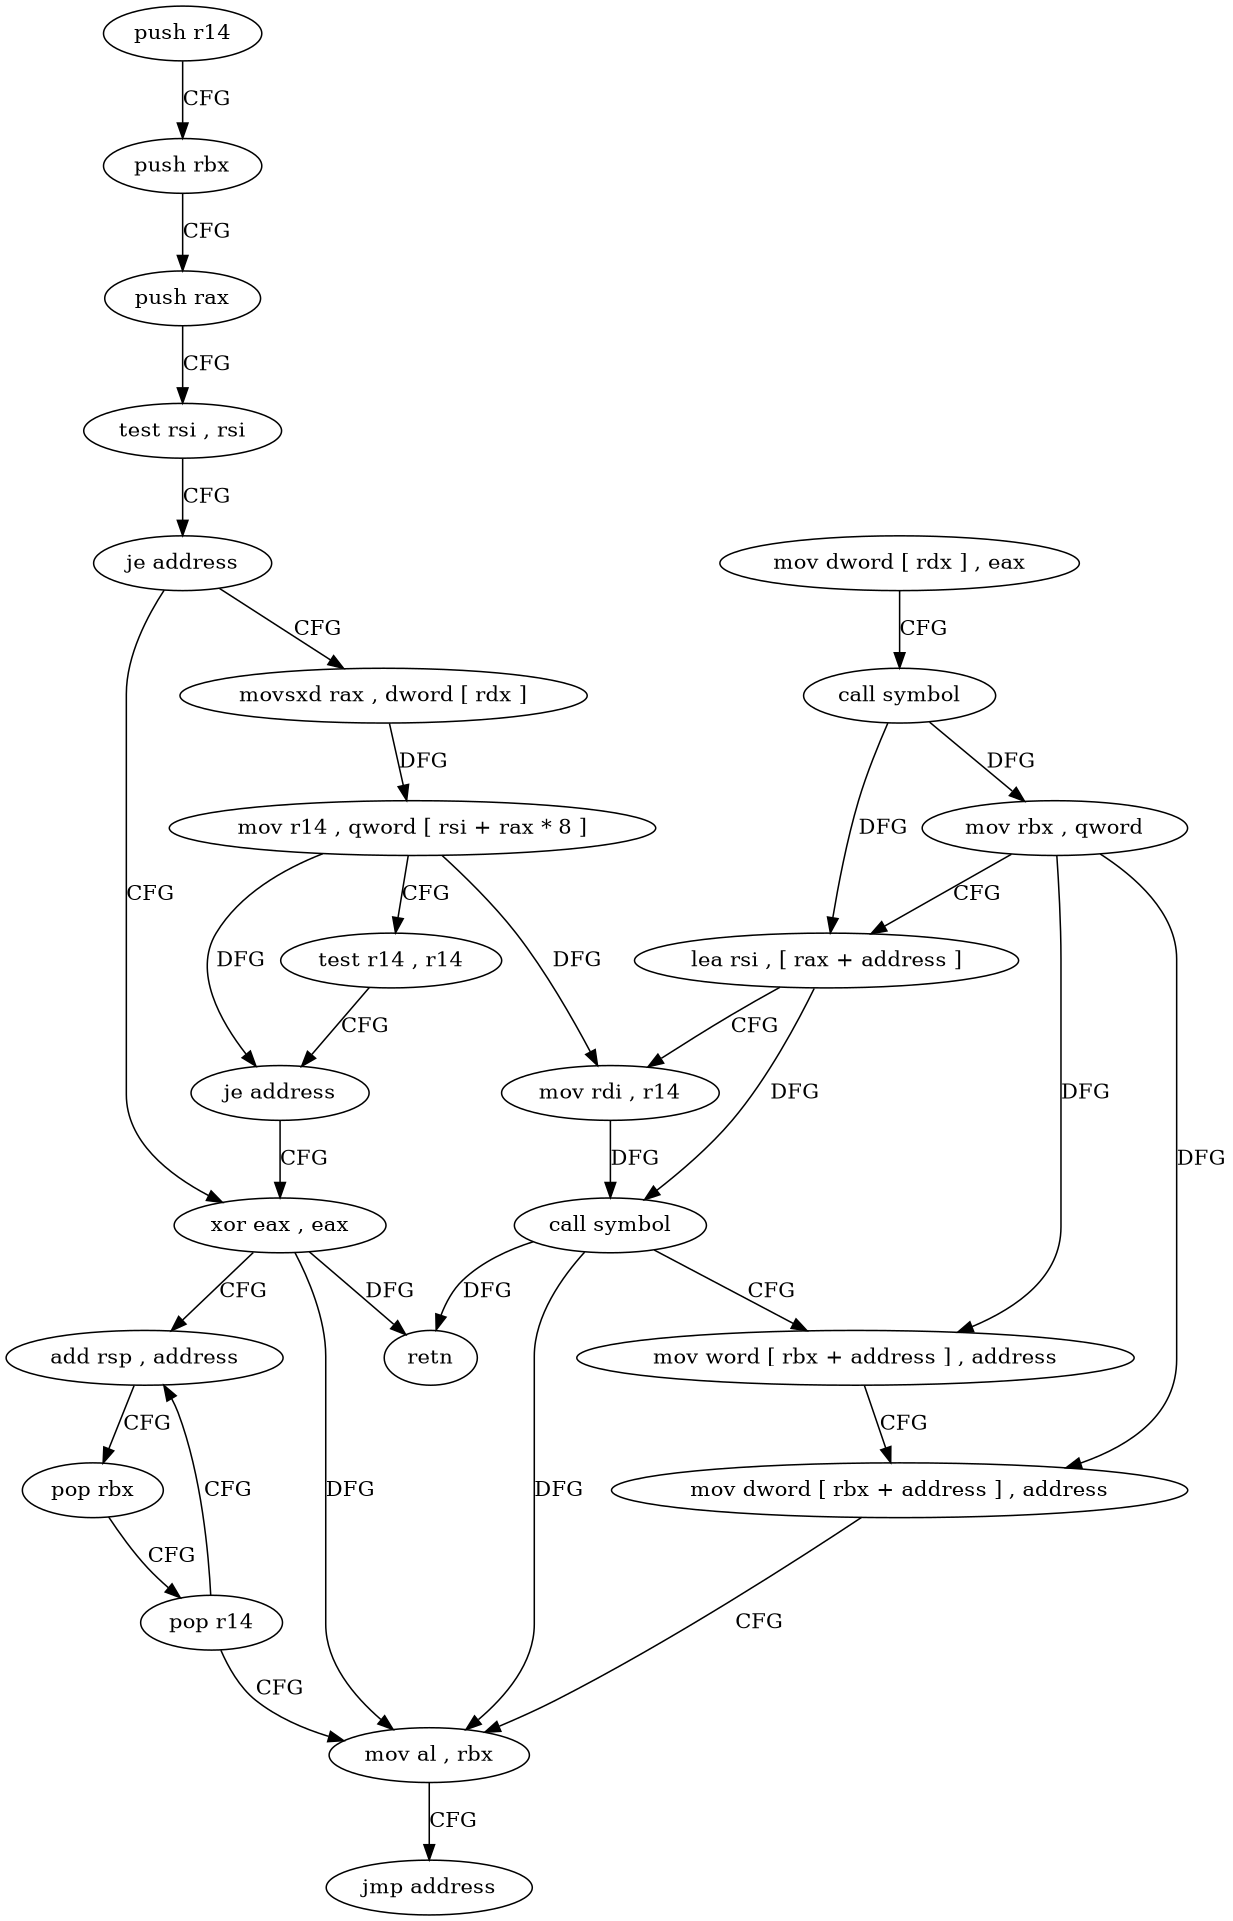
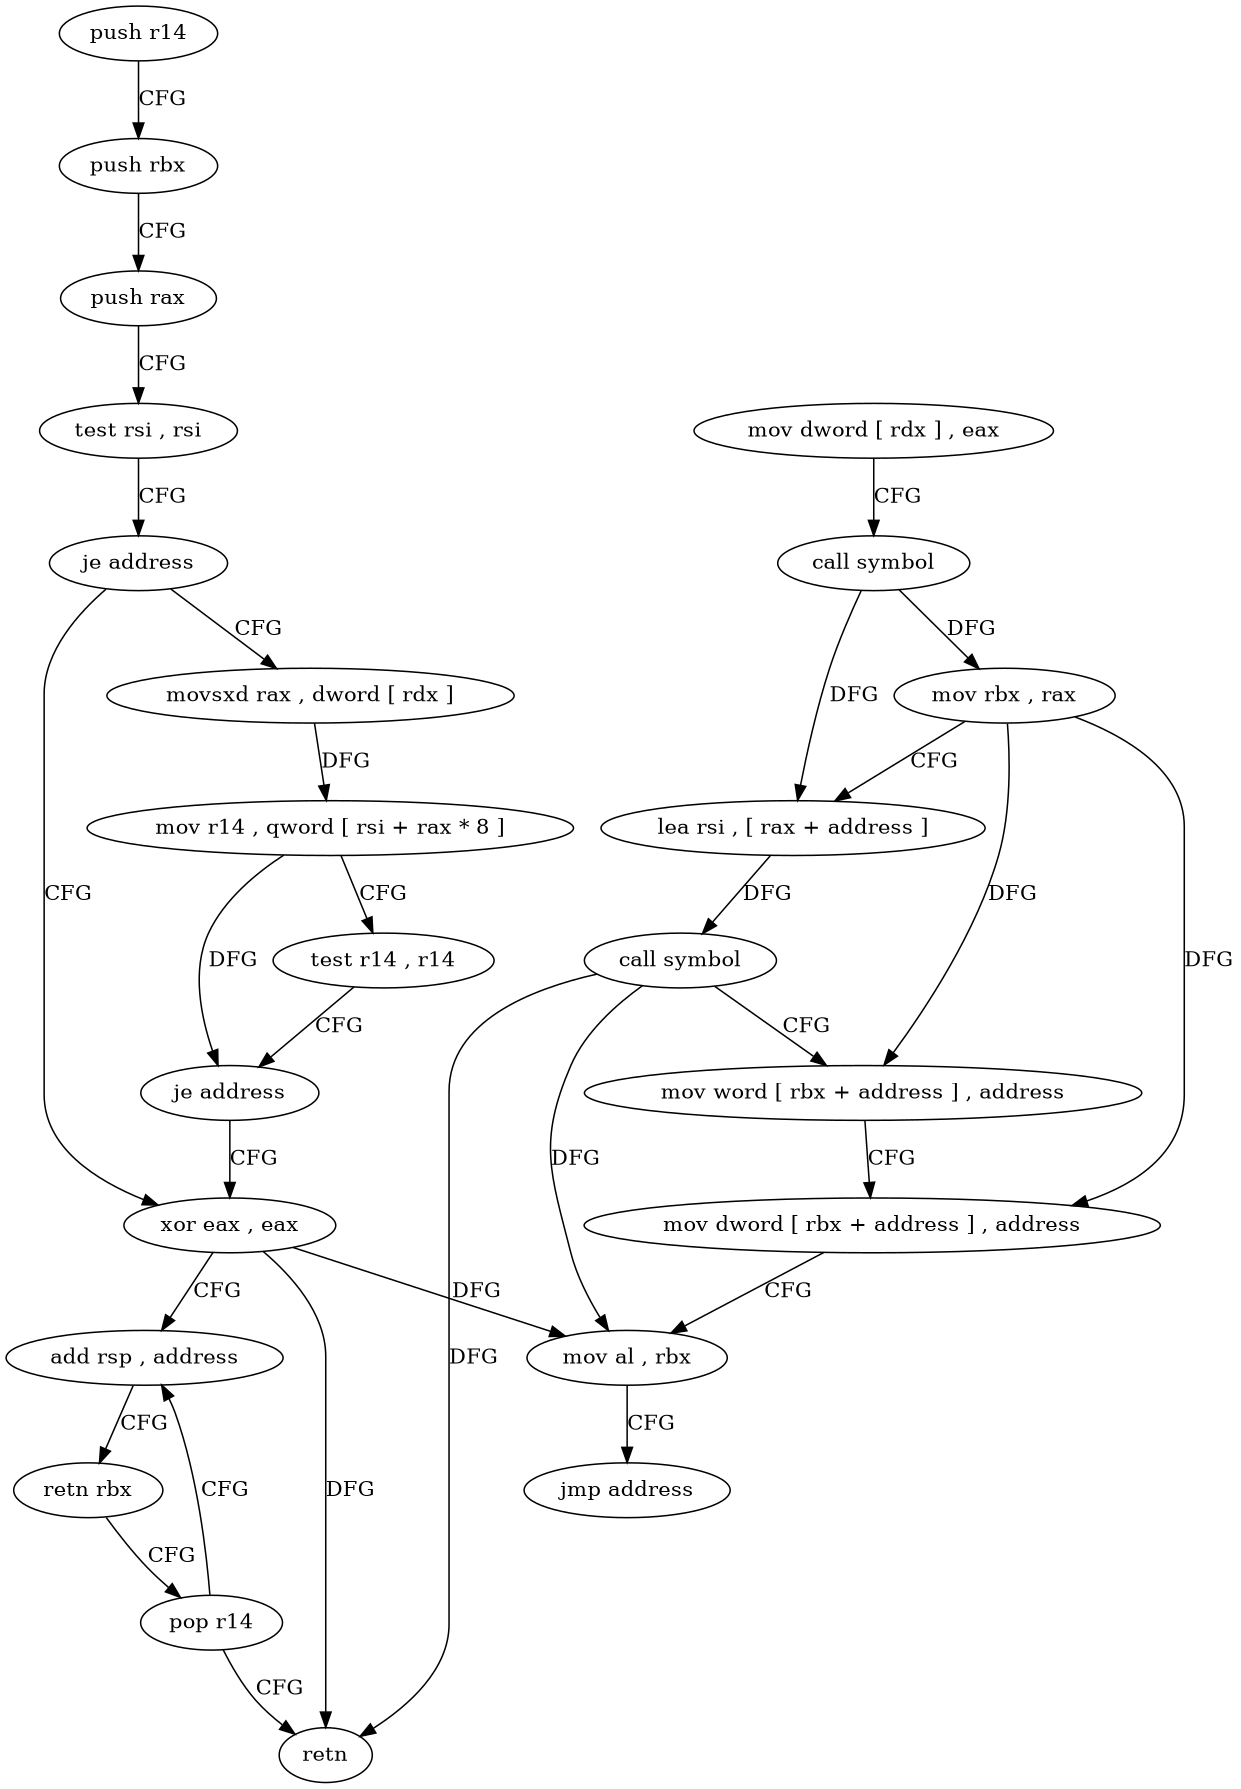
(1055, 828) -> (1005, 696)
(610, 1093) -> none
(93, 1490) -> (88, 1490)
(264, 1706) -> (248, 1691)
